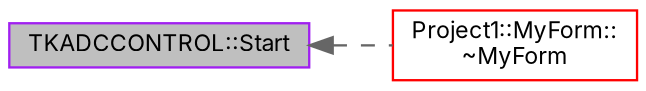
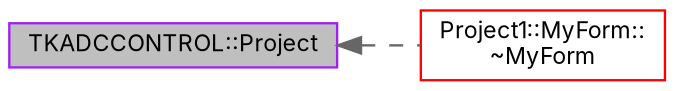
(159, 45) -> (173, 45)
